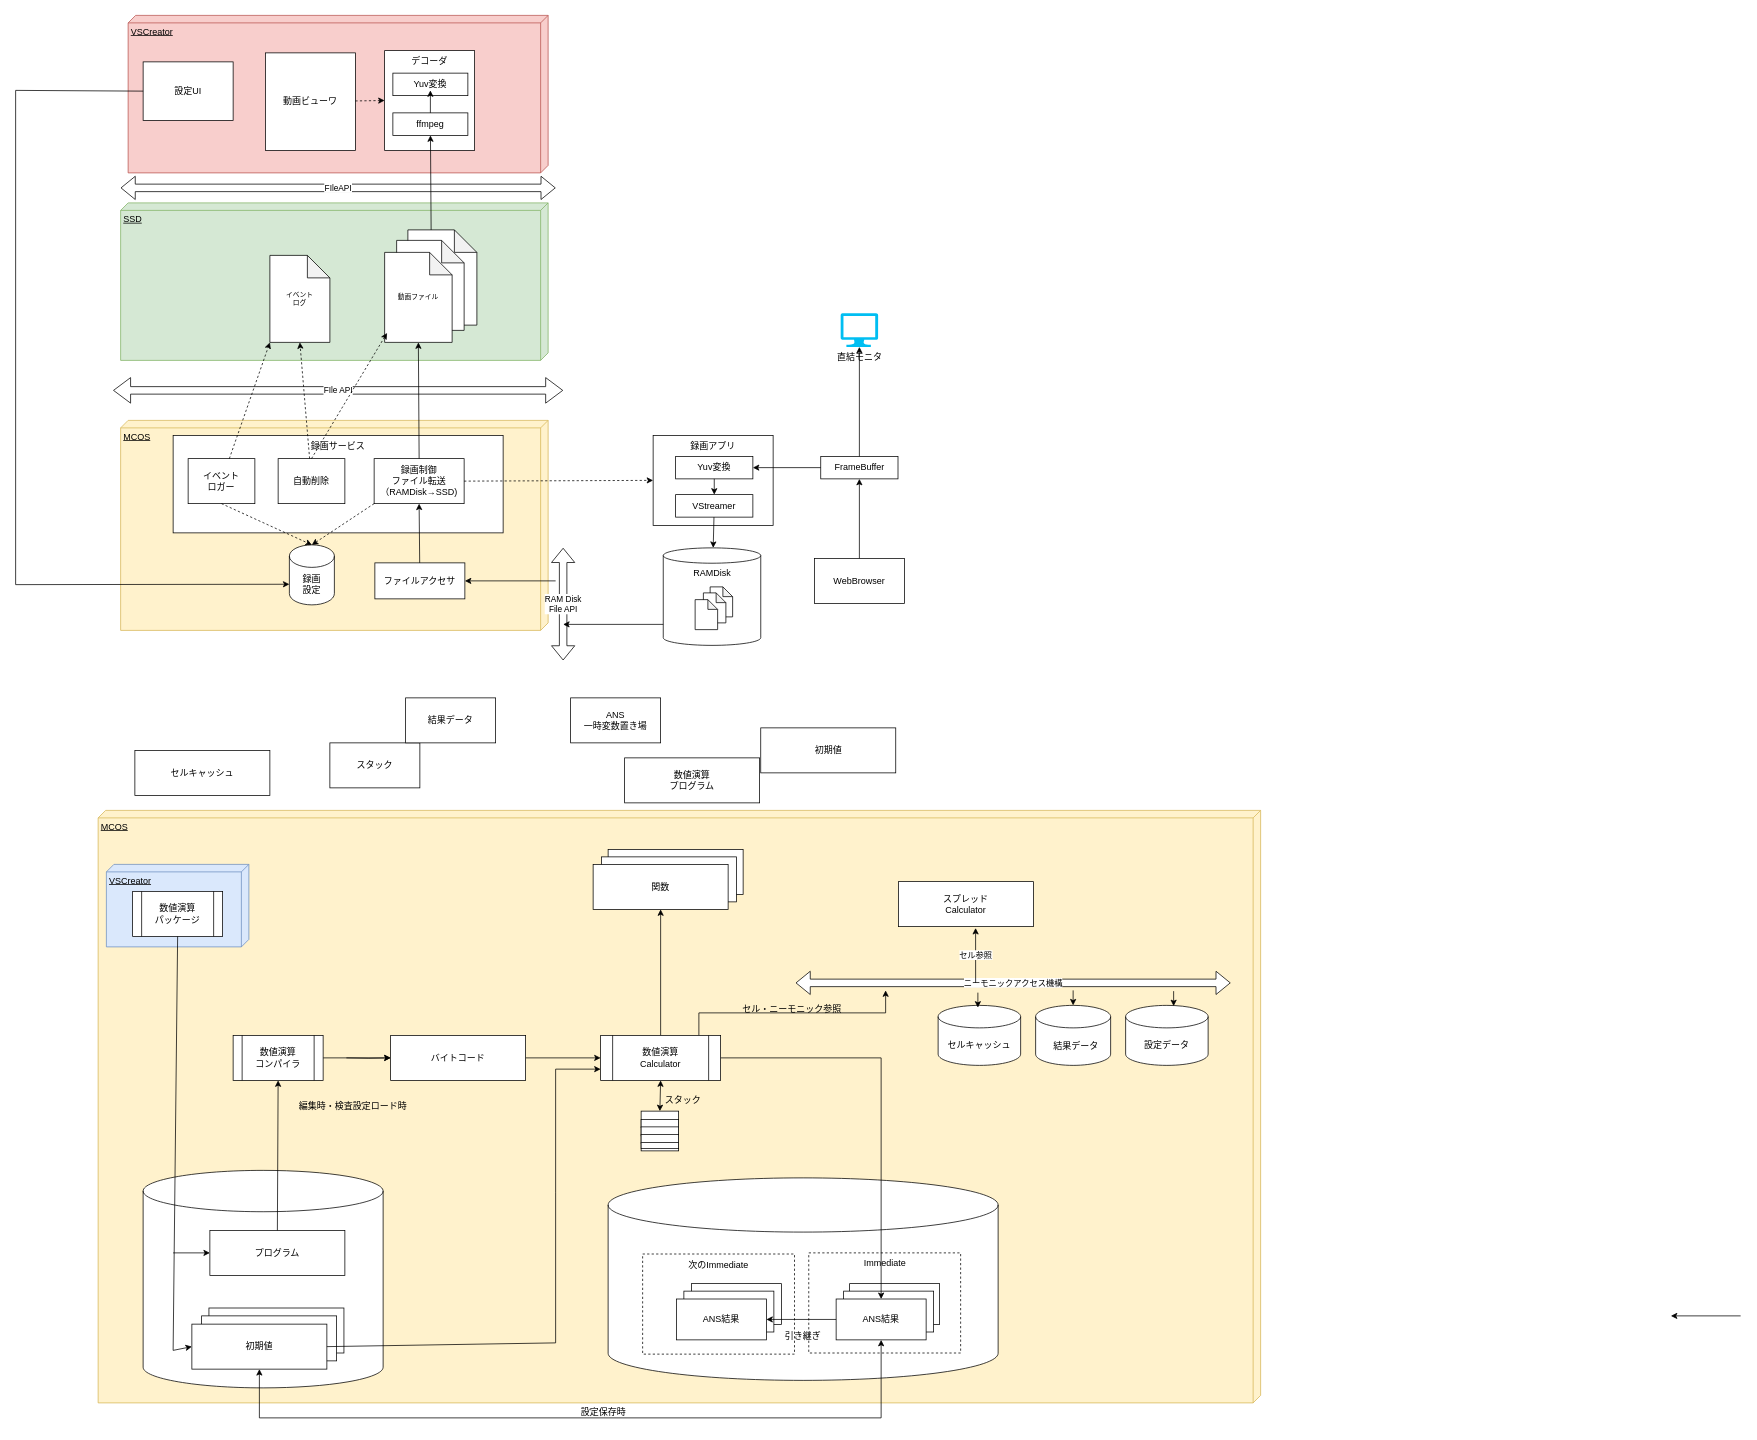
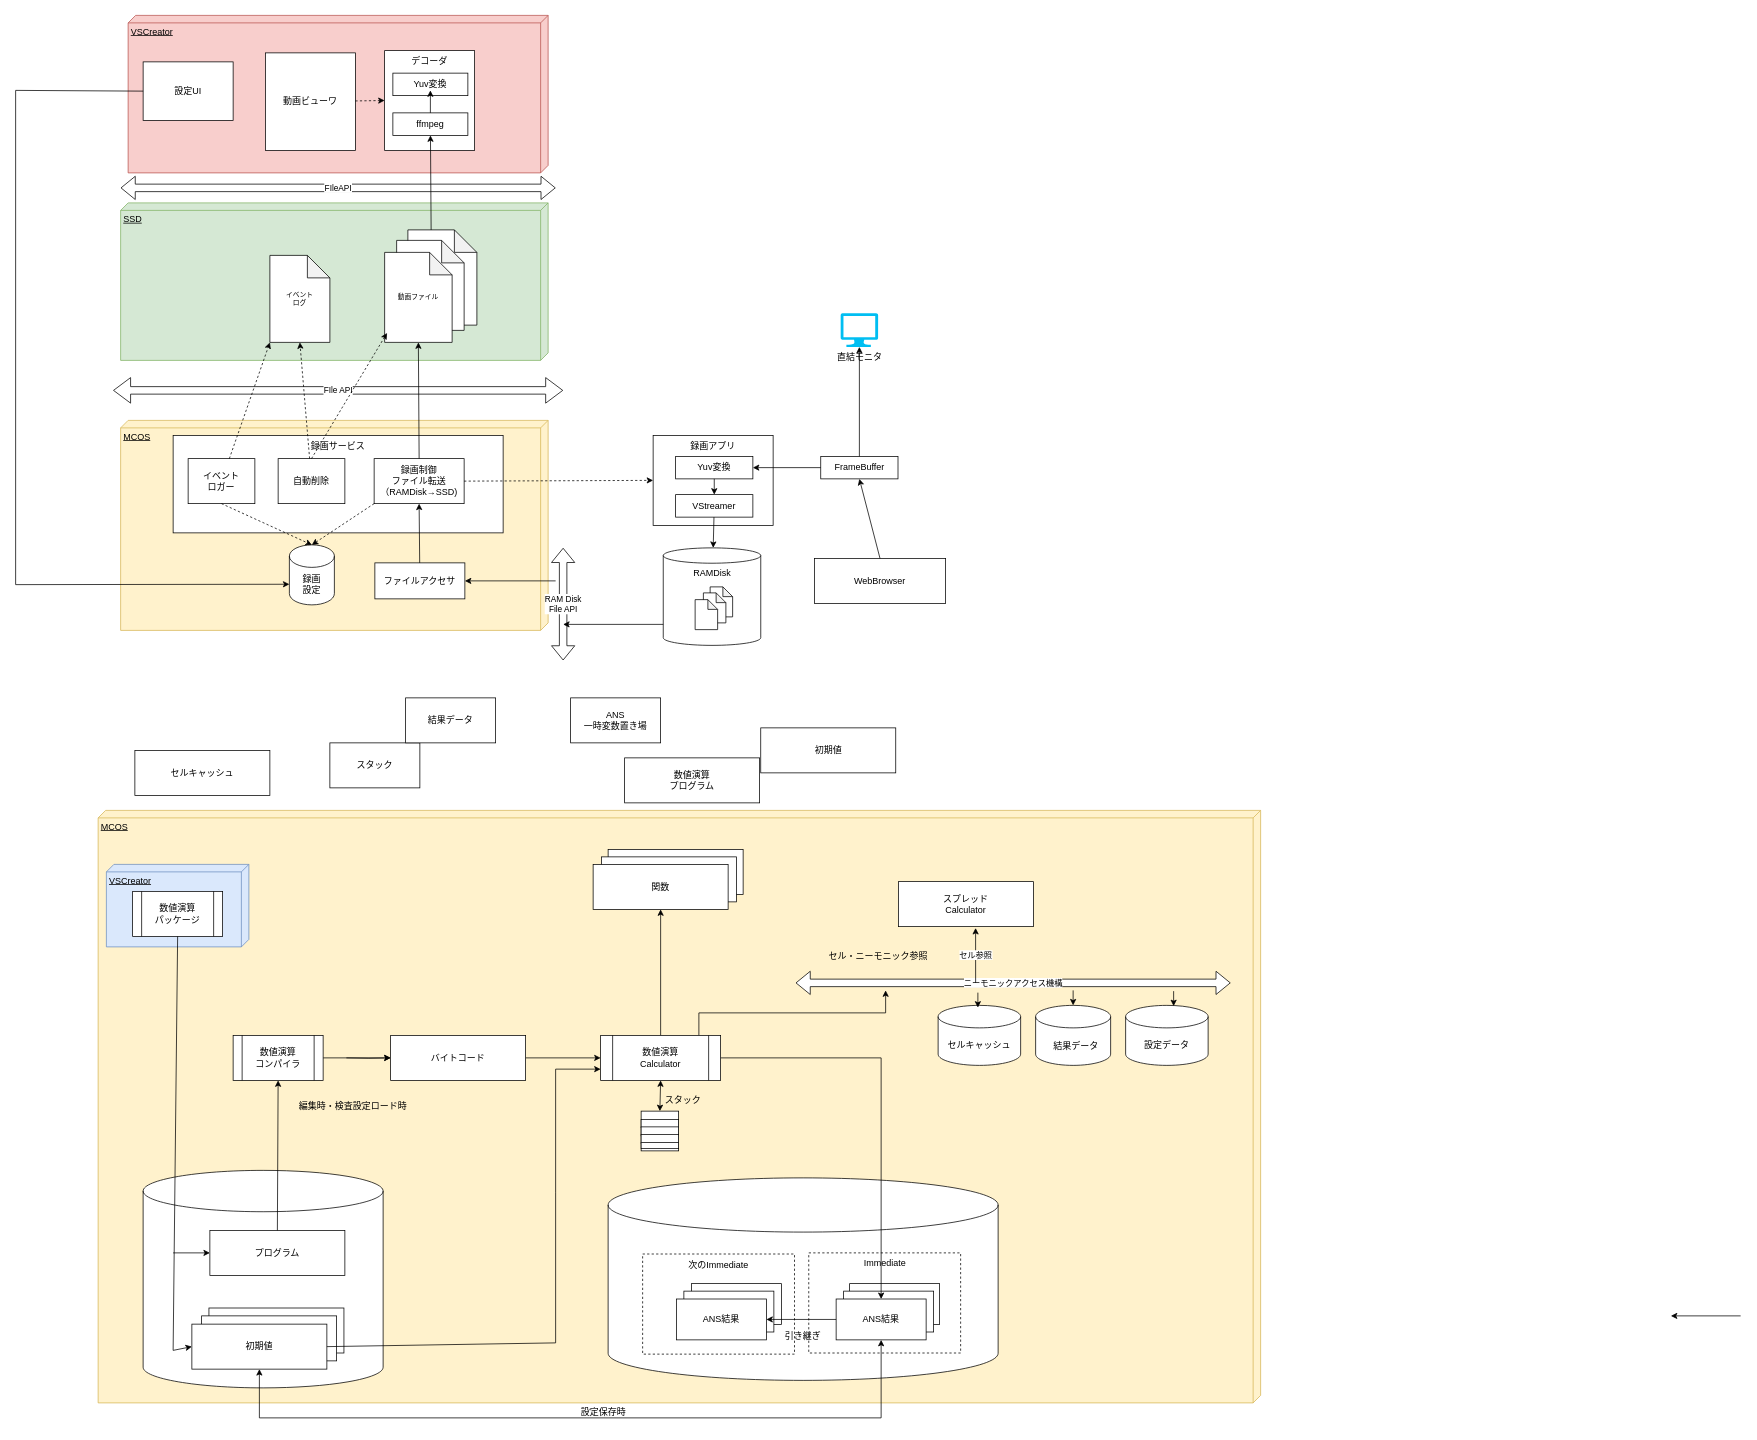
(859, 581) -> (880, 581)
(792, 1009) -> (878, 957)
